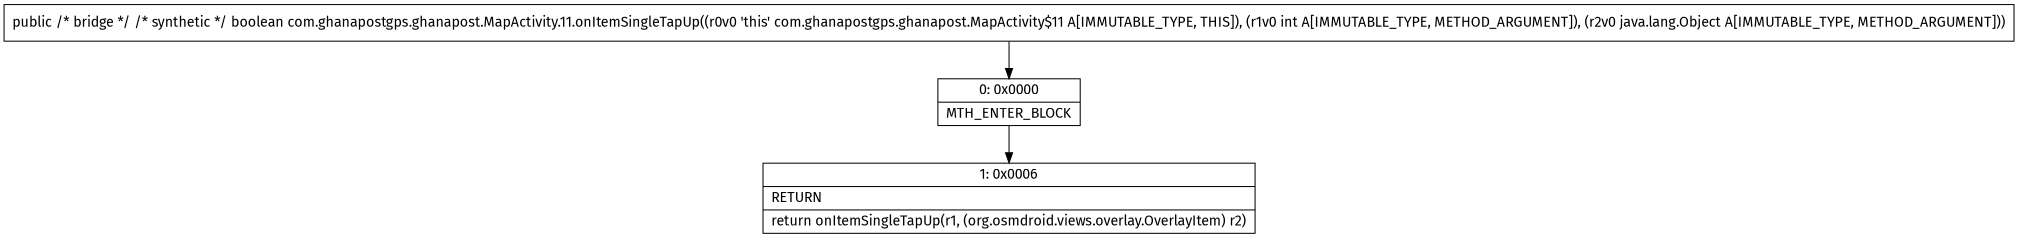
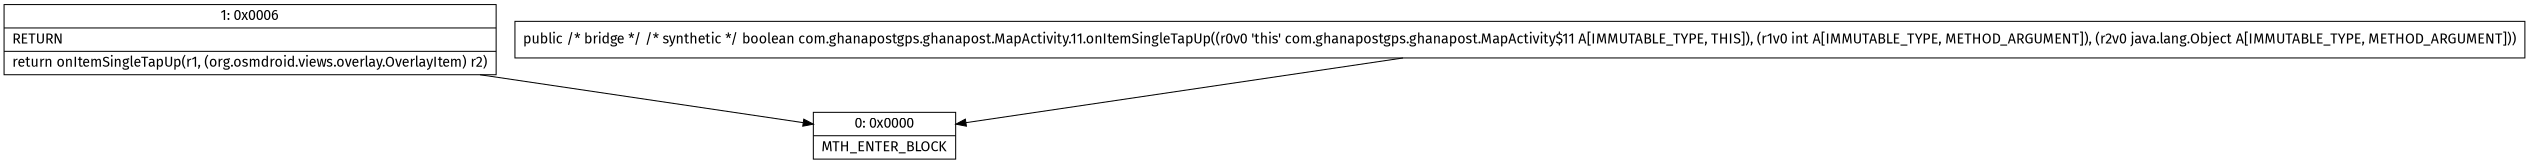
(1009, 139) -> (642, 99)
